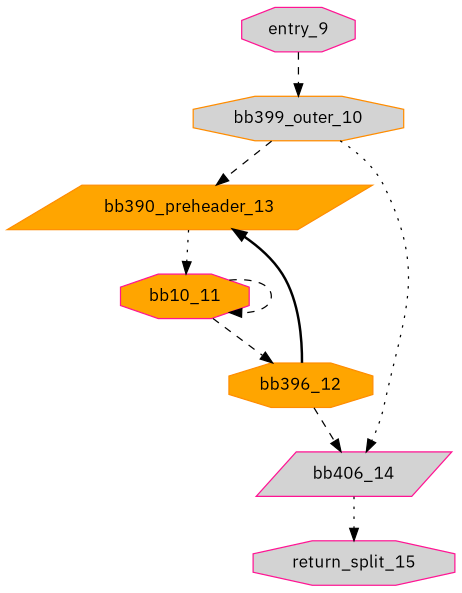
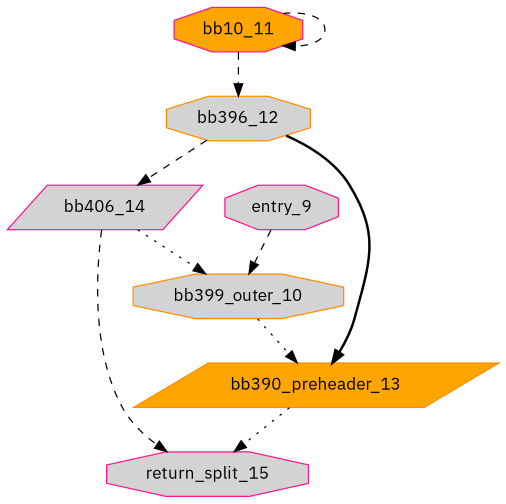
(249, 159) -> (273, 336)
(188, 246) -> (267, 426)
(408, 282) -> (166, 248)
(301, 385) -> (238, 119)
(354, 513) -> (102, 346)
